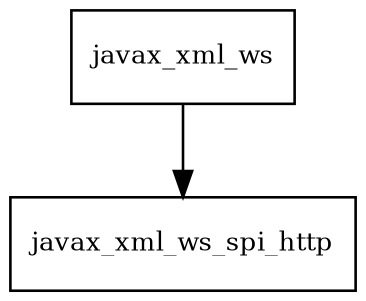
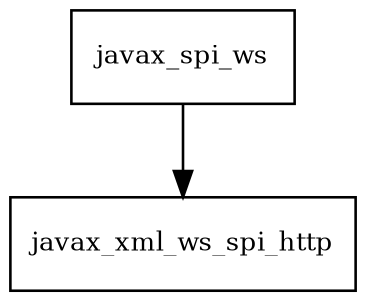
(183, 57) -> (183, 57)
